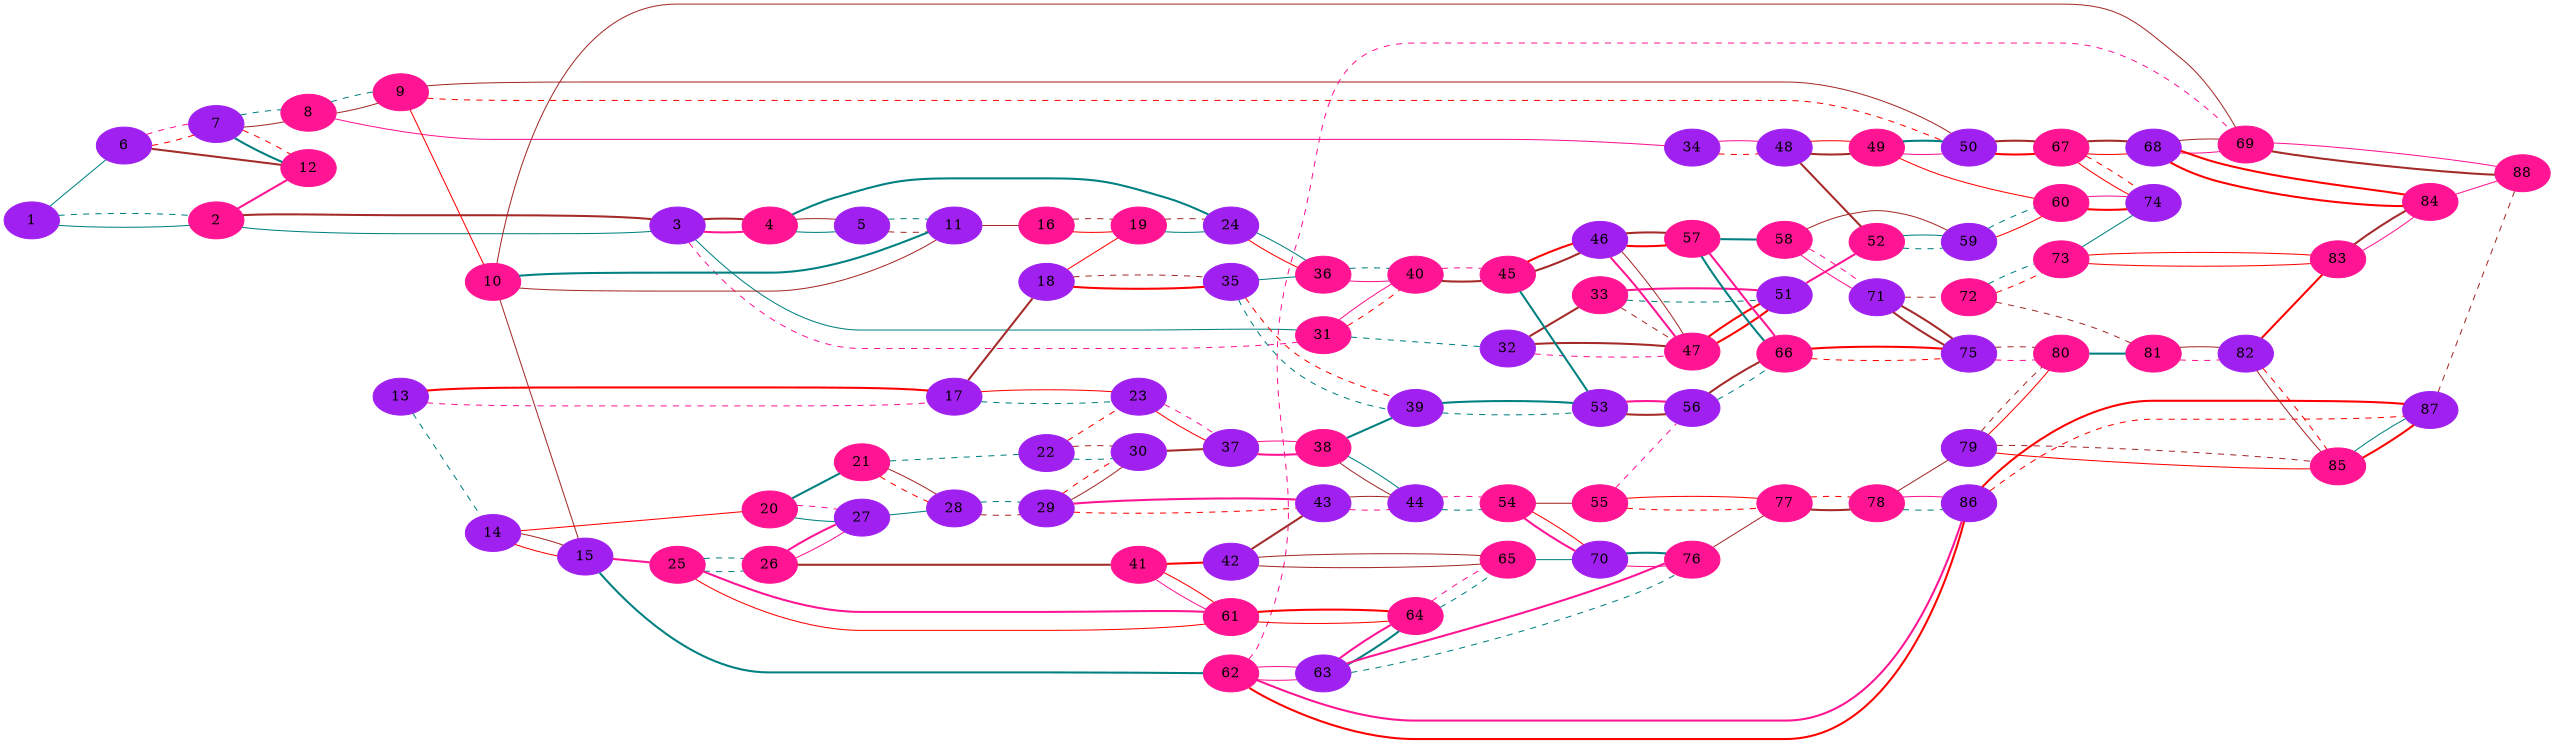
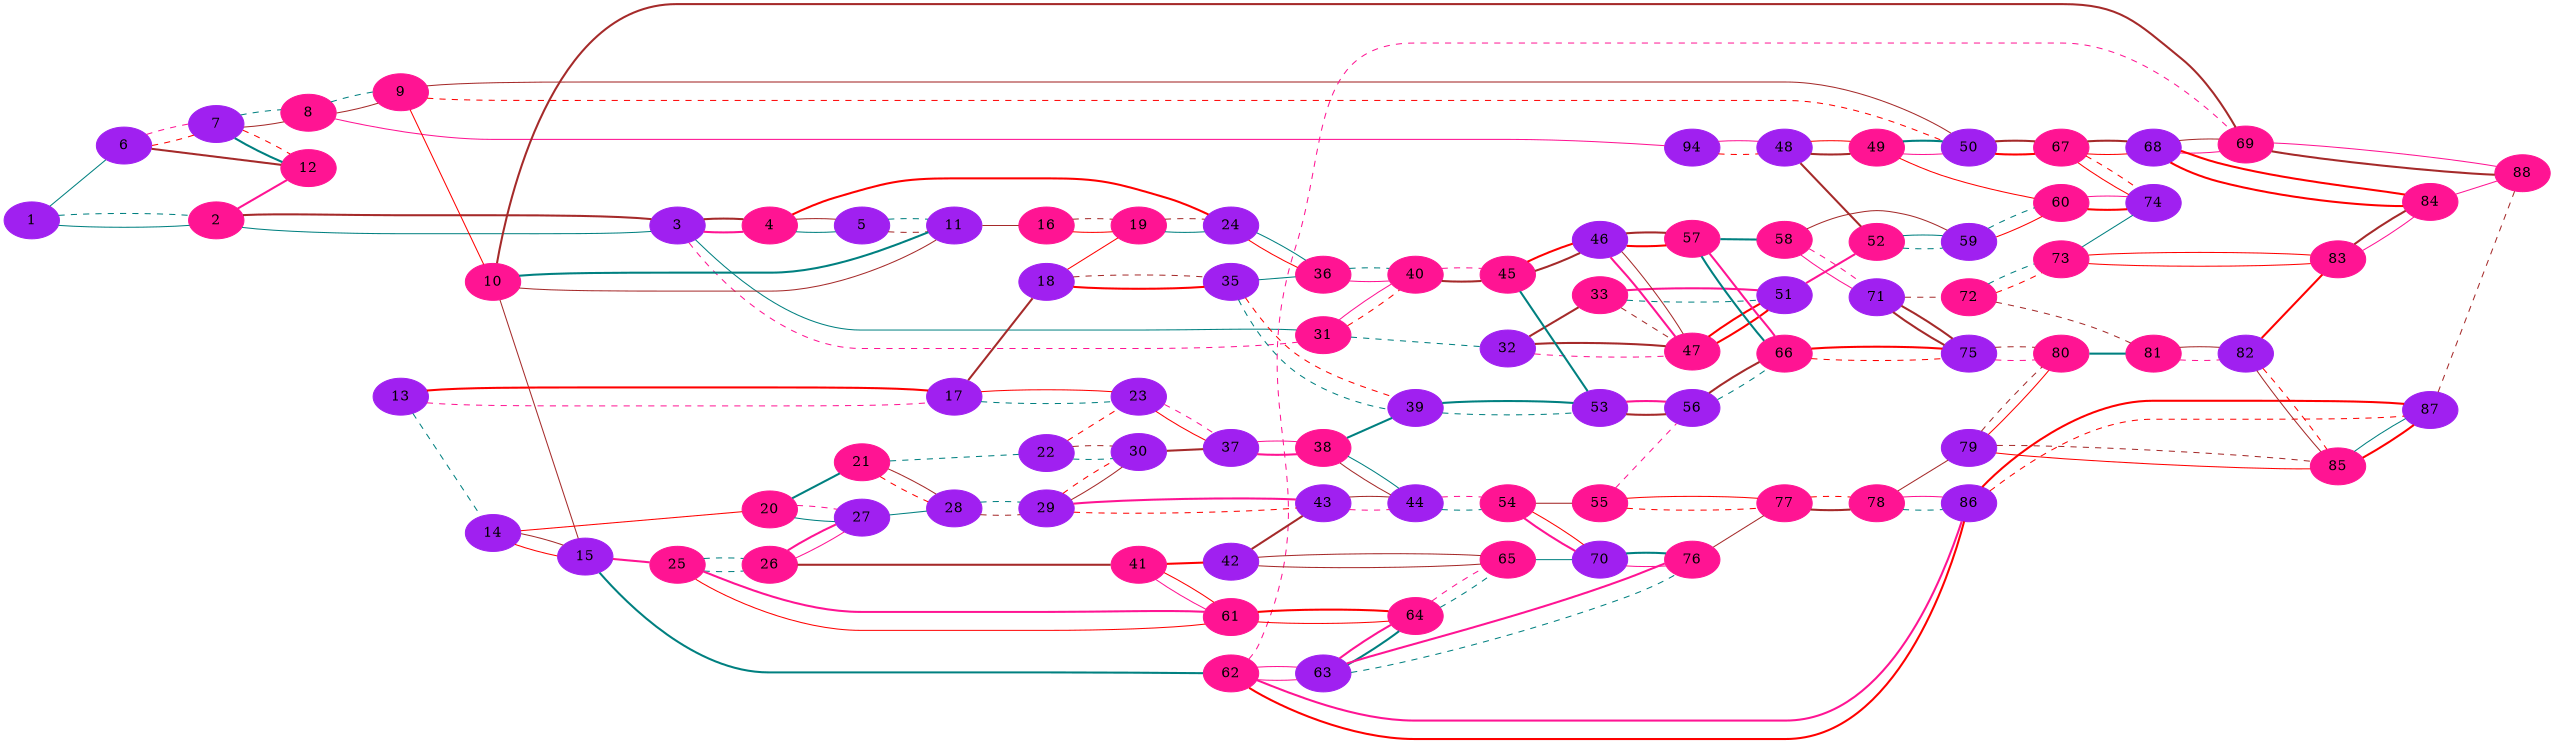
(1311, 4) -> (1311, 4)
(1692, 148) -> (1692, 148)
(1000, 178) -> (1000, 178)
